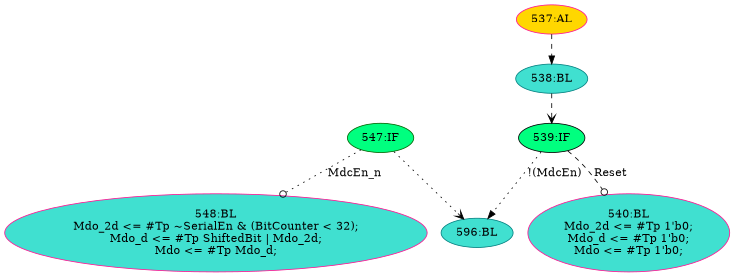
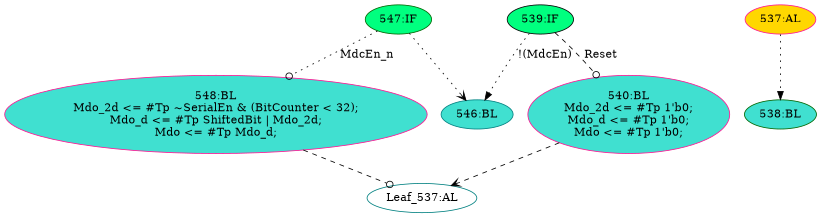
(552, 45) -> (780, 63)
(552, 79) -> (780, 114)
(552, 104) -> none
none -> (422, 198)
(477, 233) -> (477, 114)
